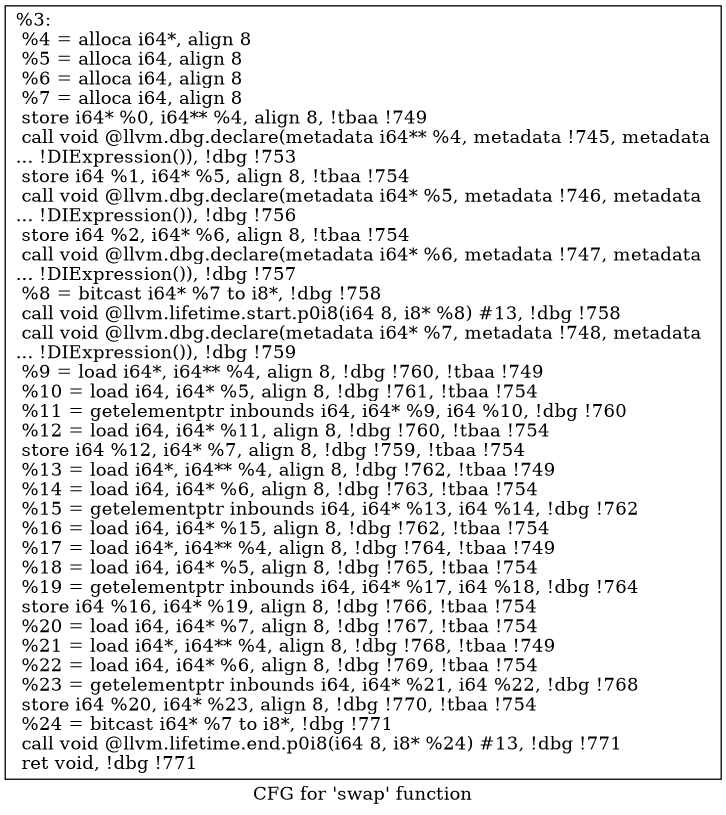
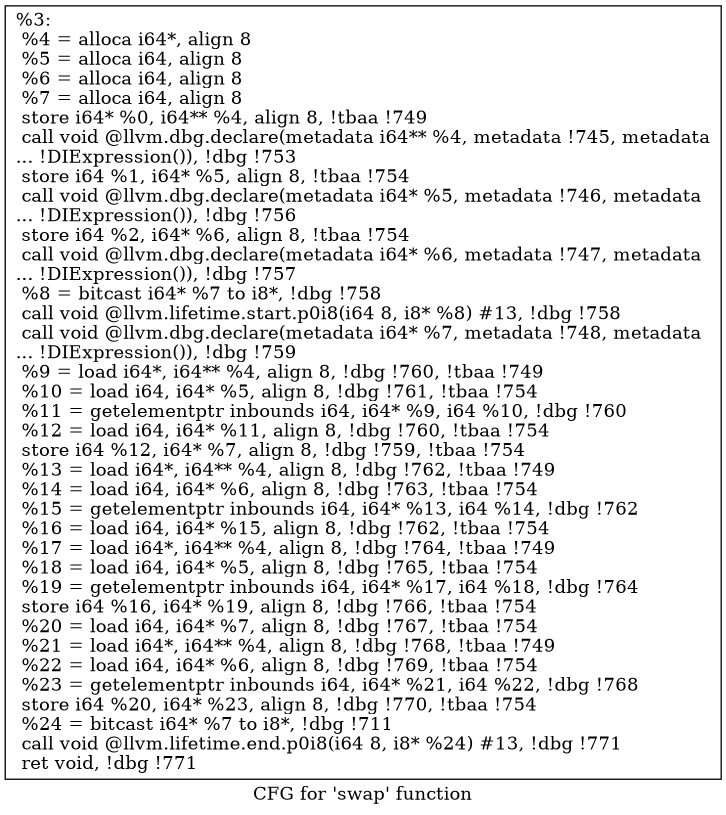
(205, 724) -> (205, 724)
